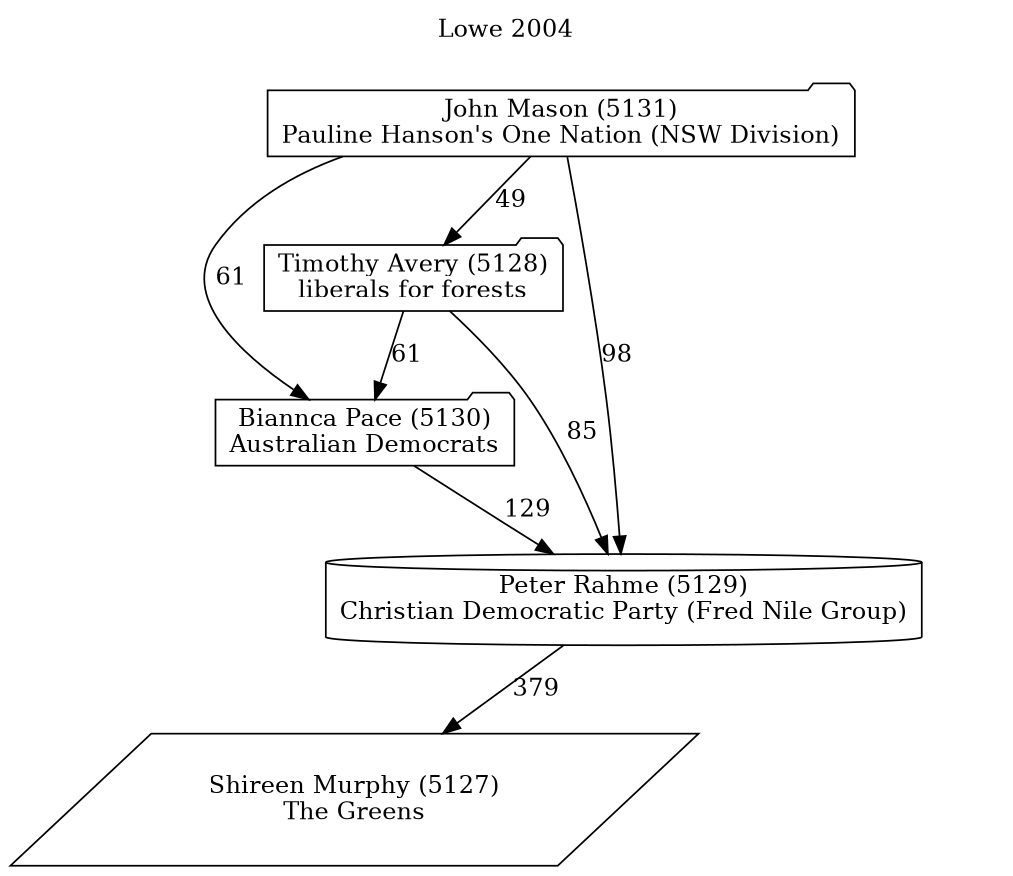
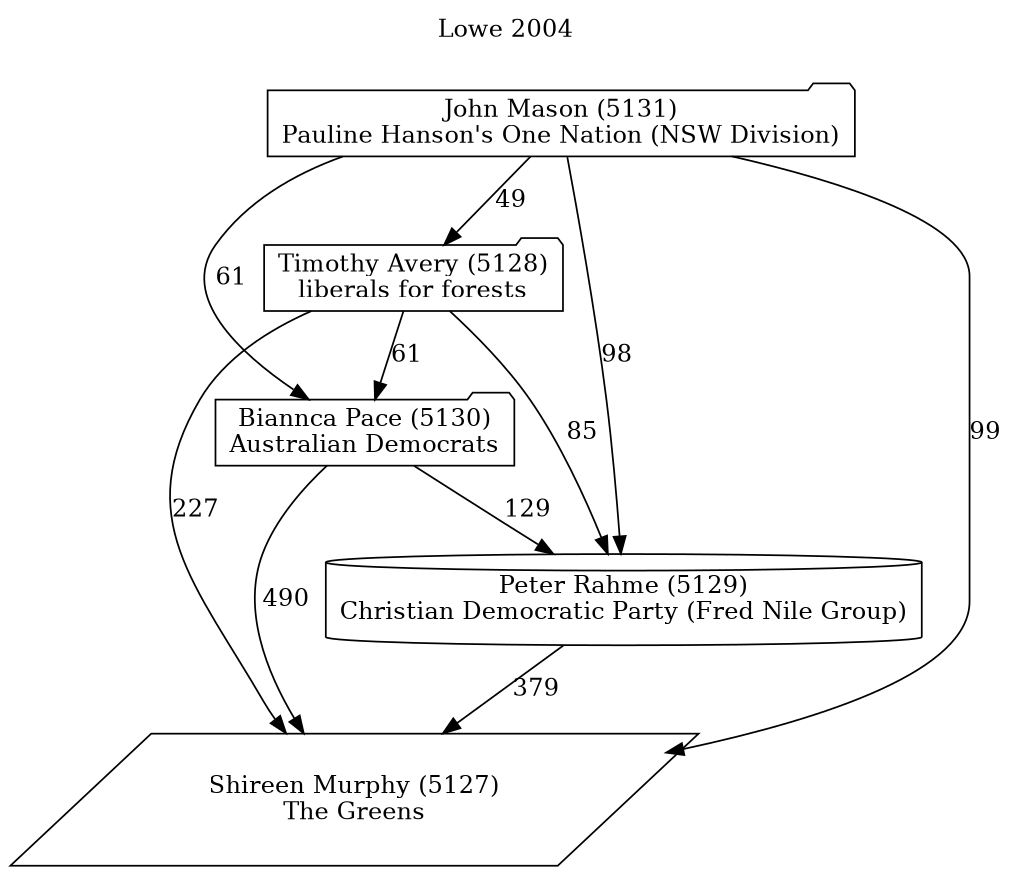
none -> (970, 469)
none -> (171, 497)
none -> (256, 585)
